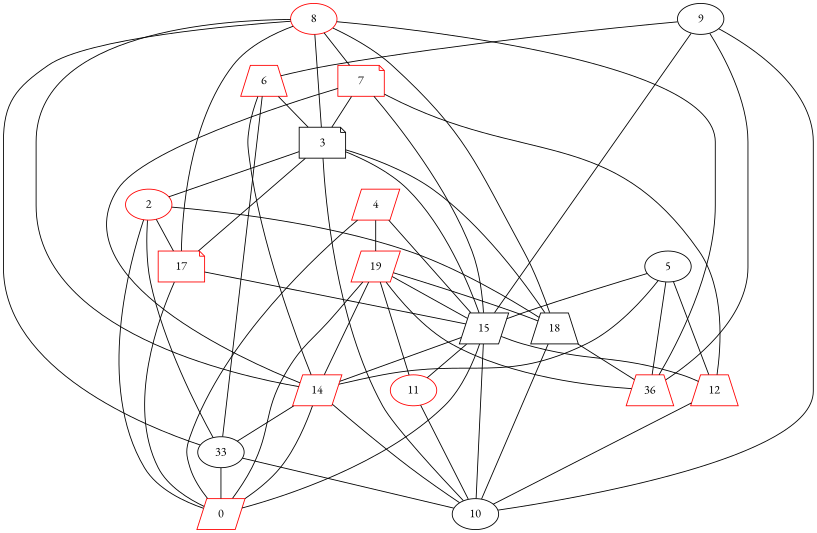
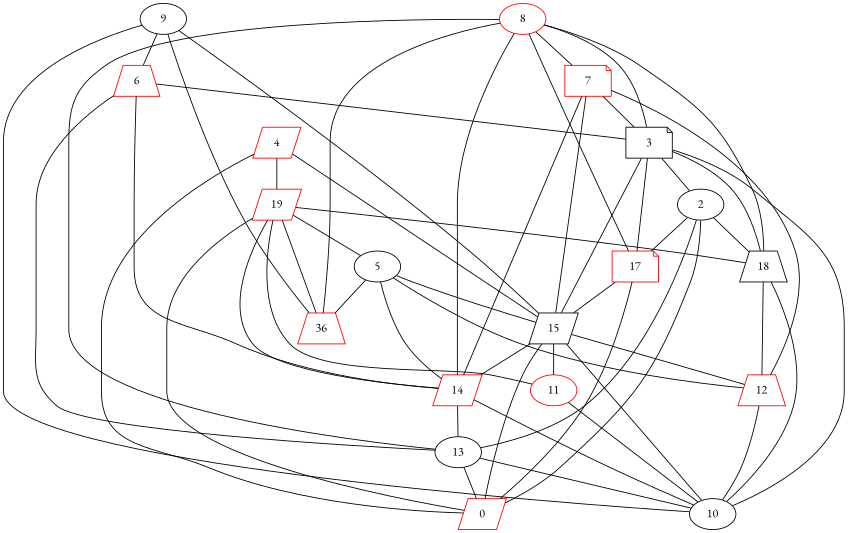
(149, 205) -> (701, 205)
(430, 297) -> (324, 233)
(612, 365) -> (763, 328)
(221, 452) -> (458, 452)
(287, 458) -> none
